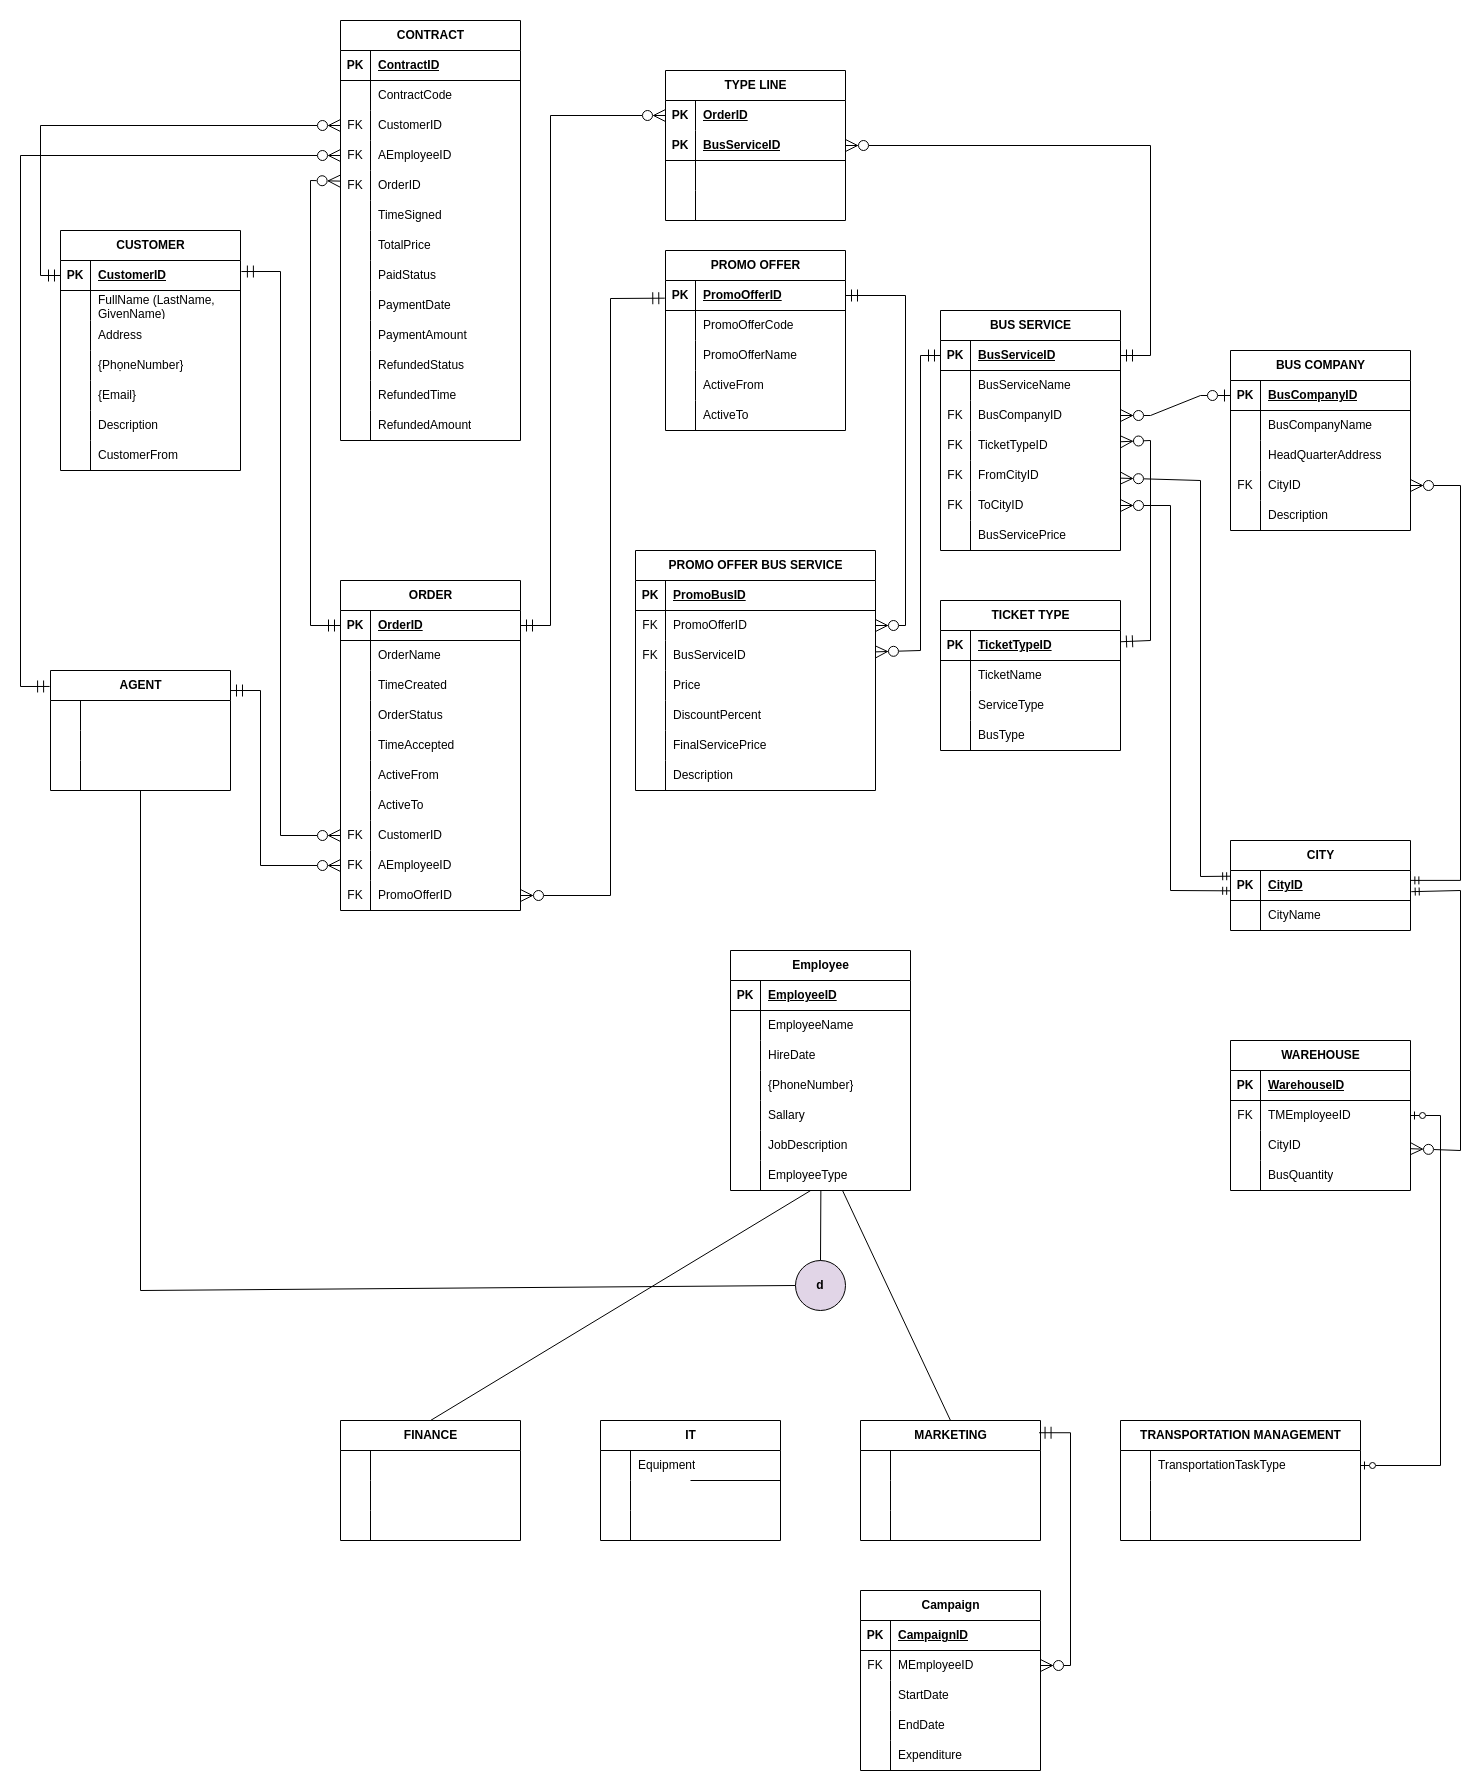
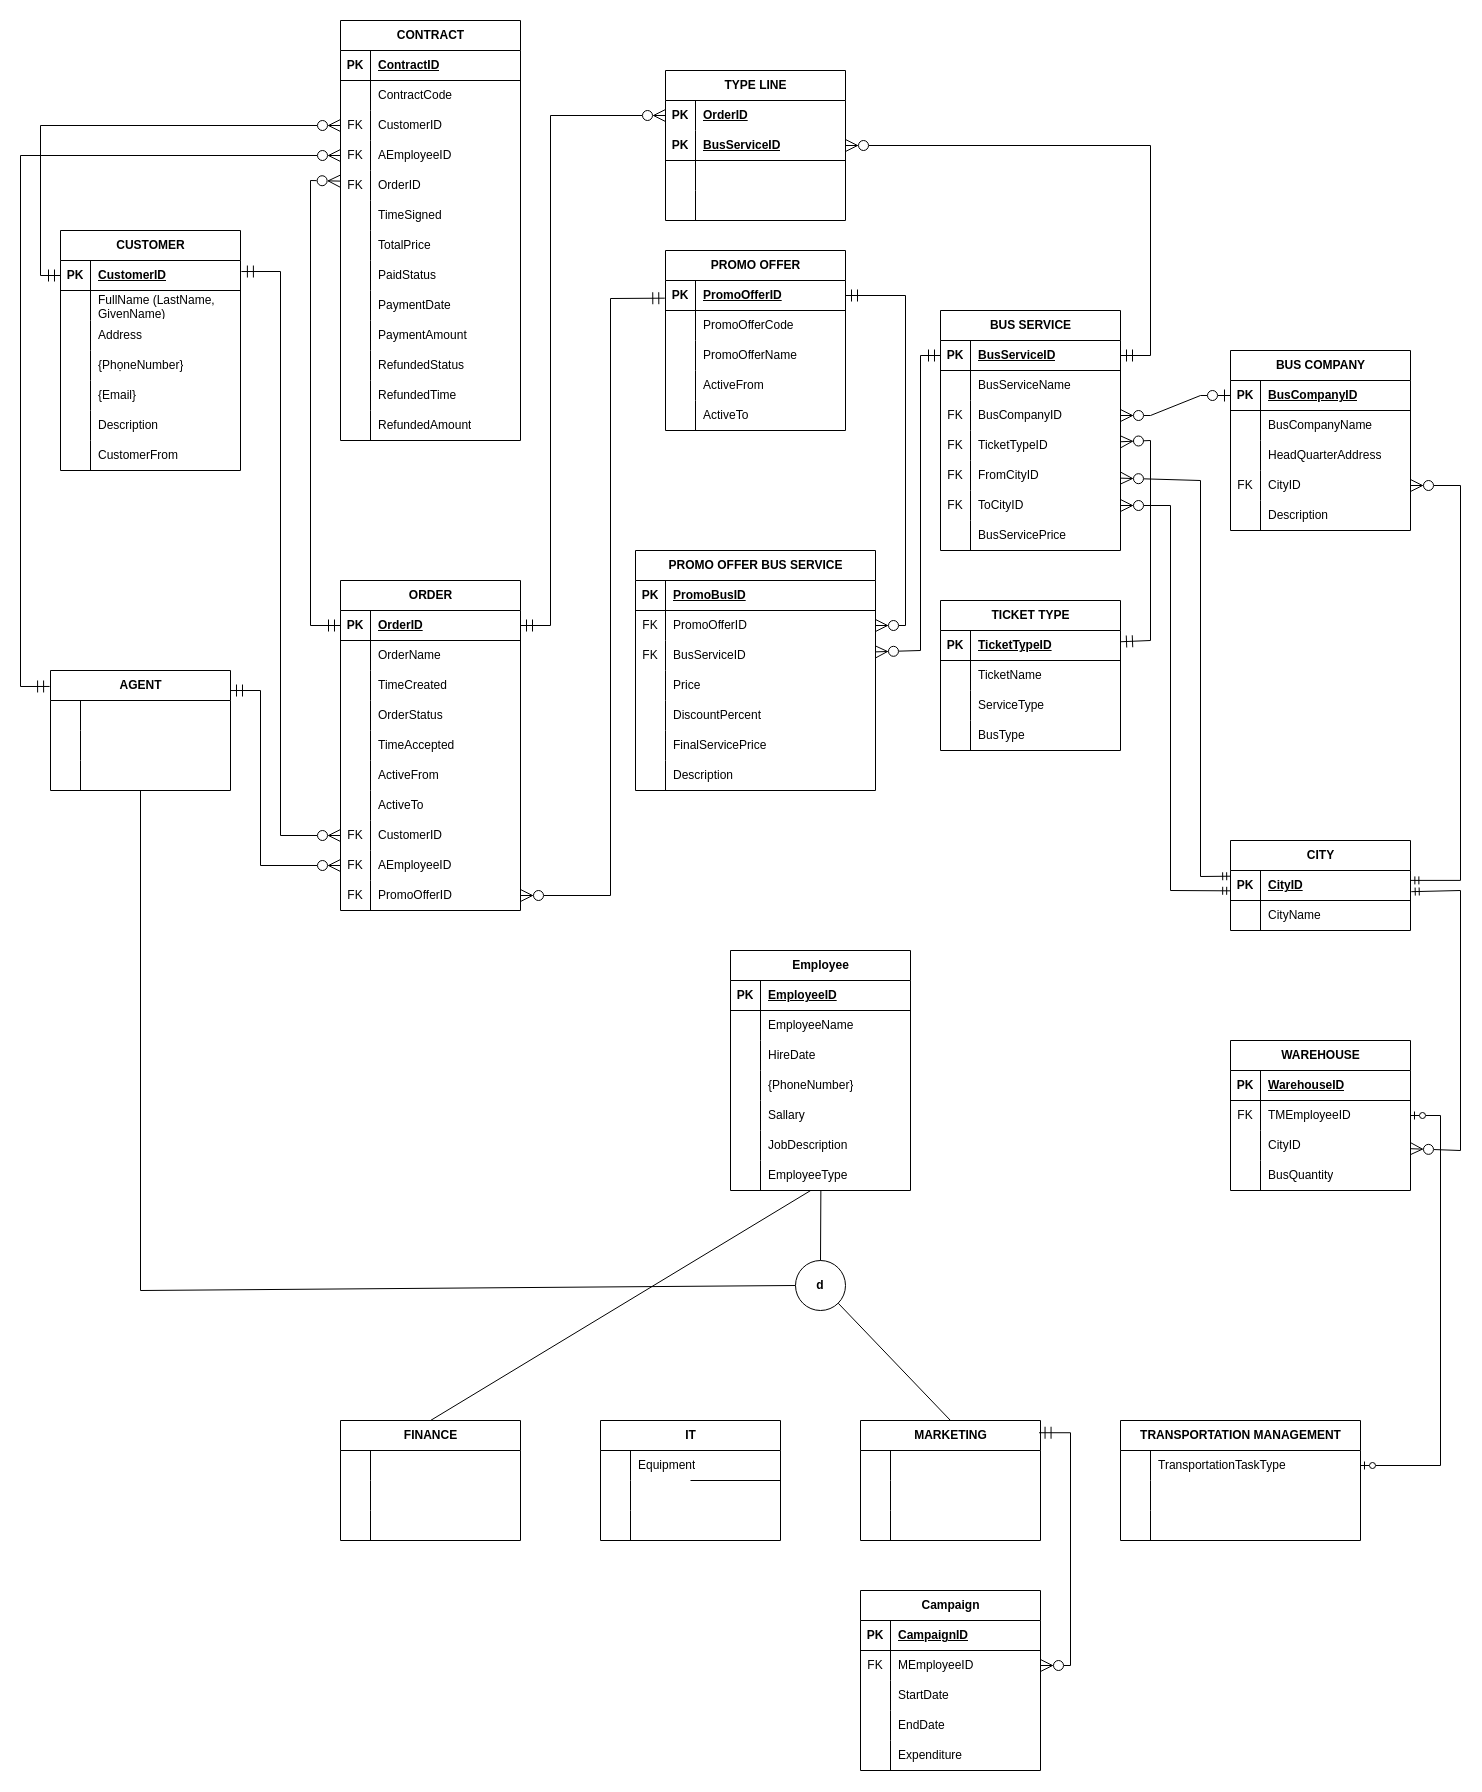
(821, 1286) -> (821, 1286)
(897, 1306) -> (894, 1362)
